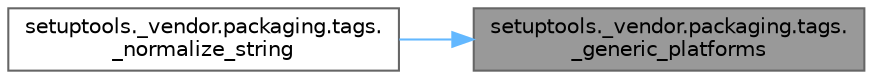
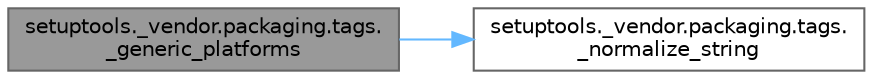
(426, 39) -> (426, 39)
